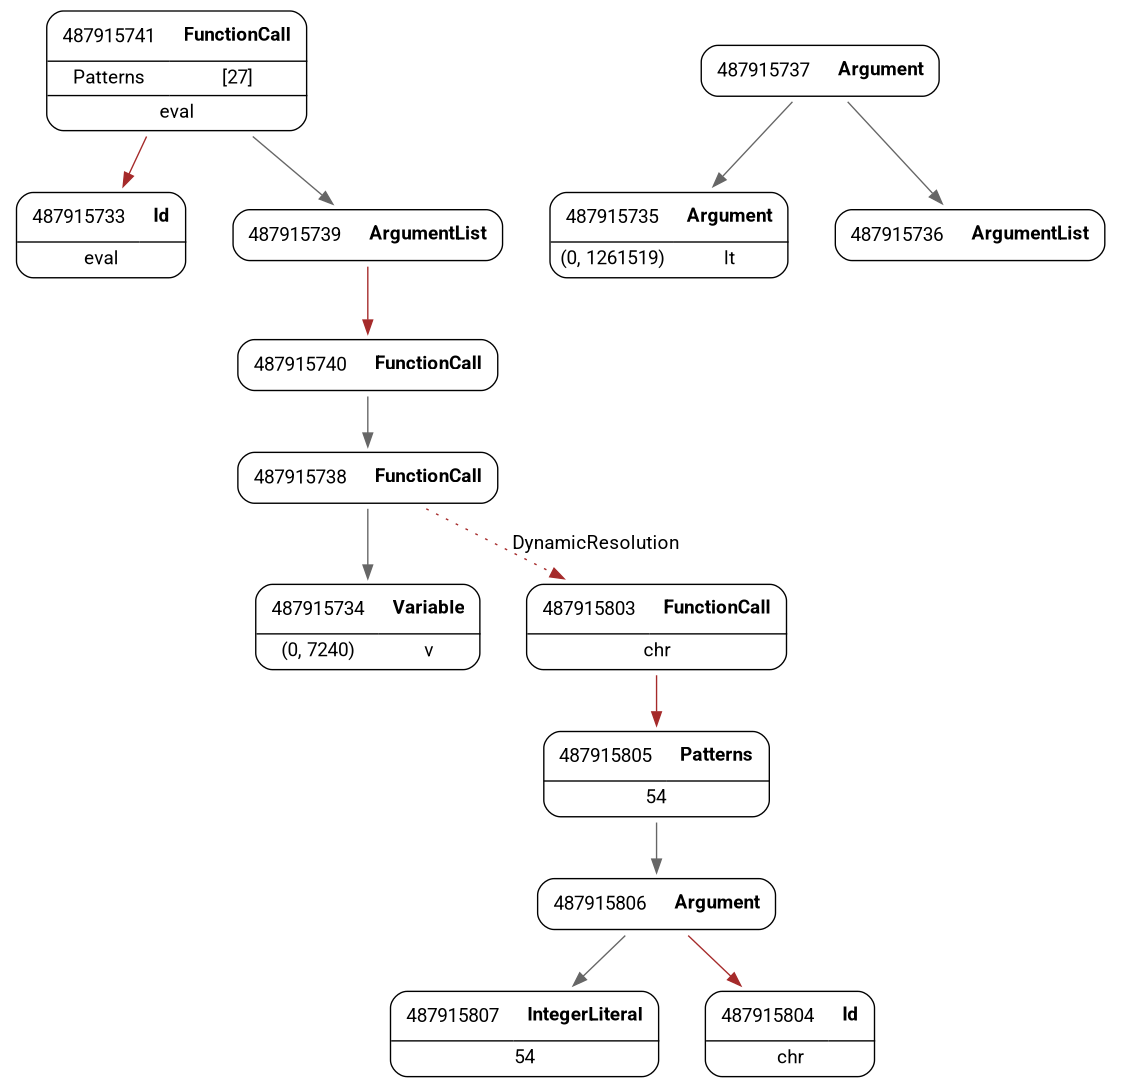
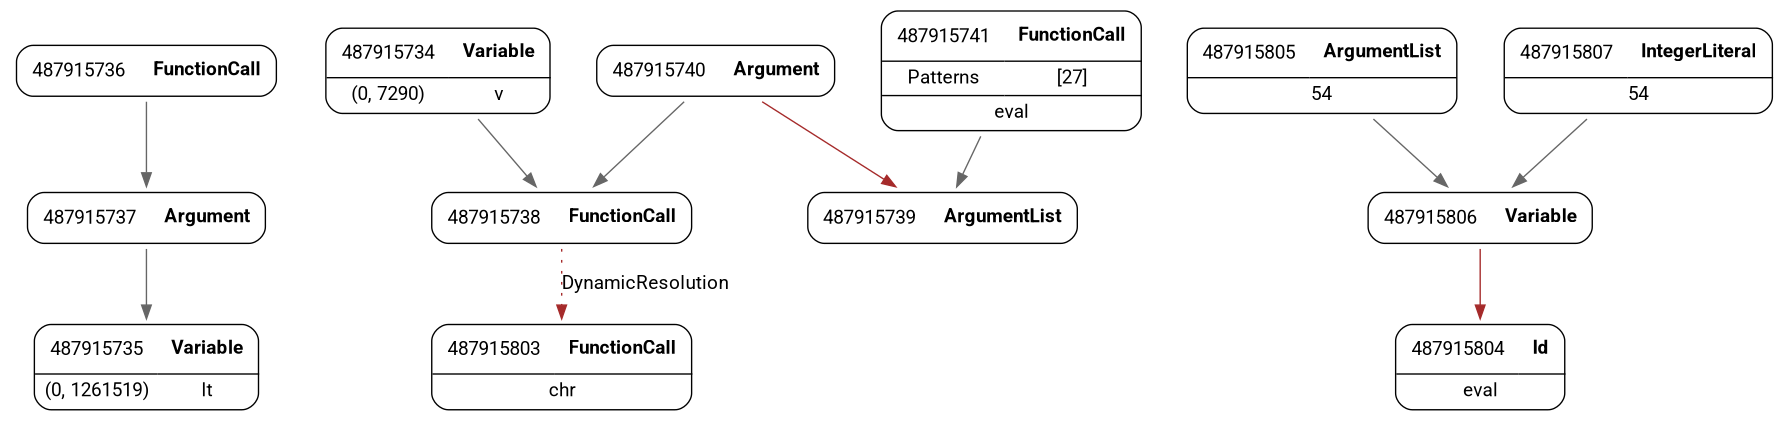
(890, 148) -> (146, 137)
(730, 216) -> (208, 348)
(1031, 234) -> (208, 69)
(101, 235) -> none
(368, 293) -> (823, 140)
(429, 364) -> (777, 69)
(368, 537) -> (503, 148)
(318, 650) -> (388, 94)
(657, 693) -> none
(717, 755) -> (1383, 52)
(718, 903) -> (1541, 217)
(604, 956) -> (1555, 148)
(791, 1057) -> (1481, 390)
